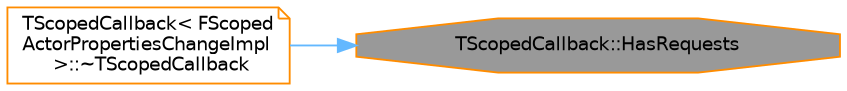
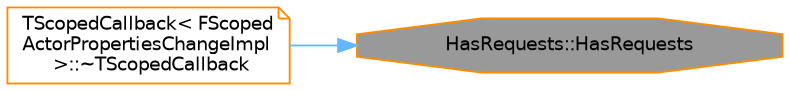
(598, 45) -> (570, 45)
